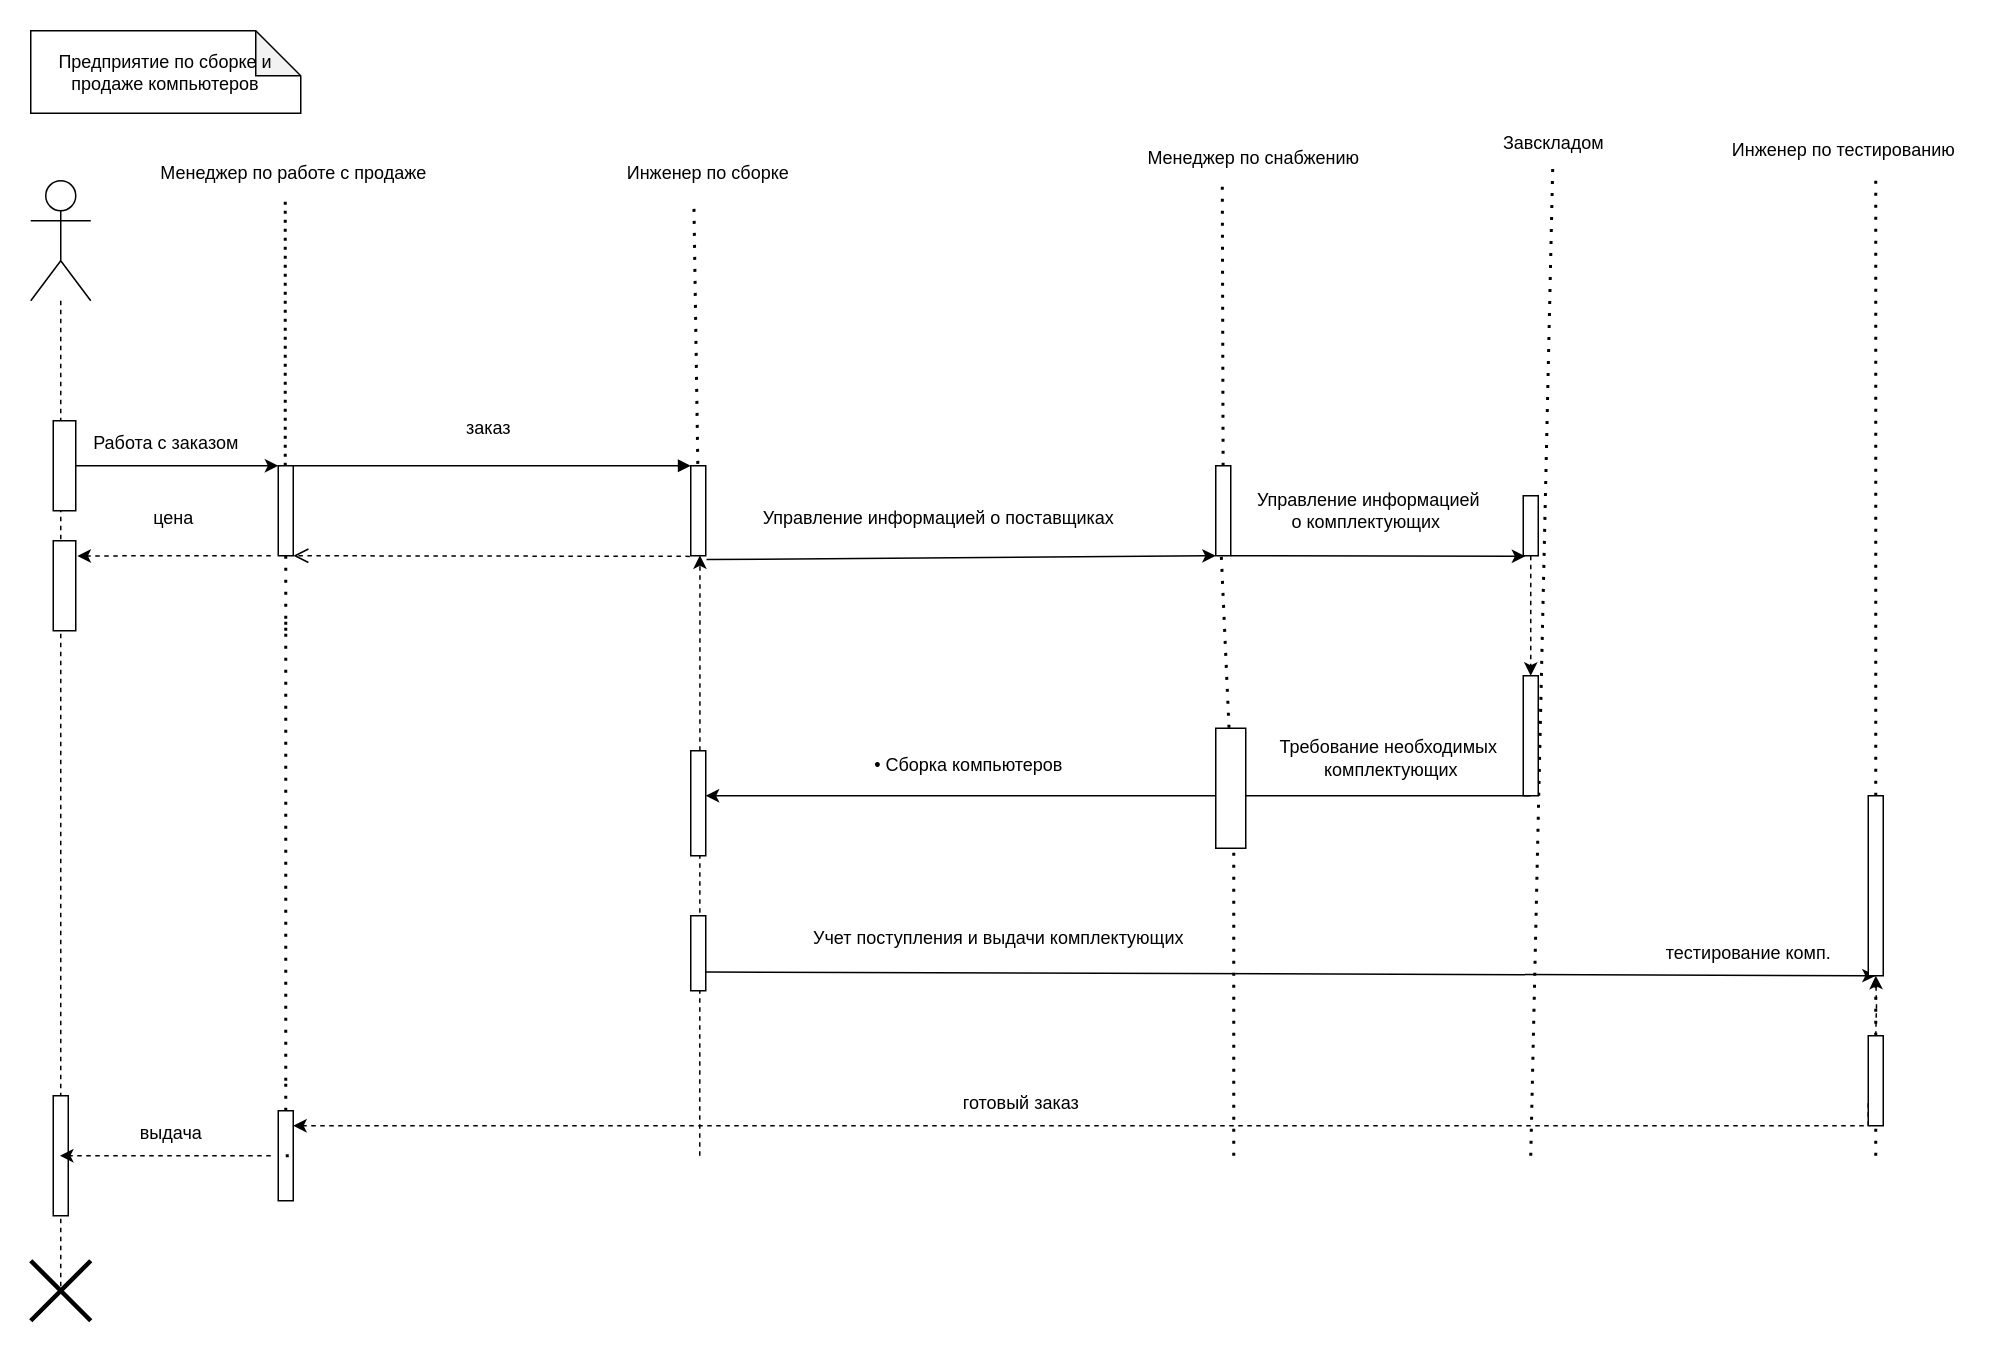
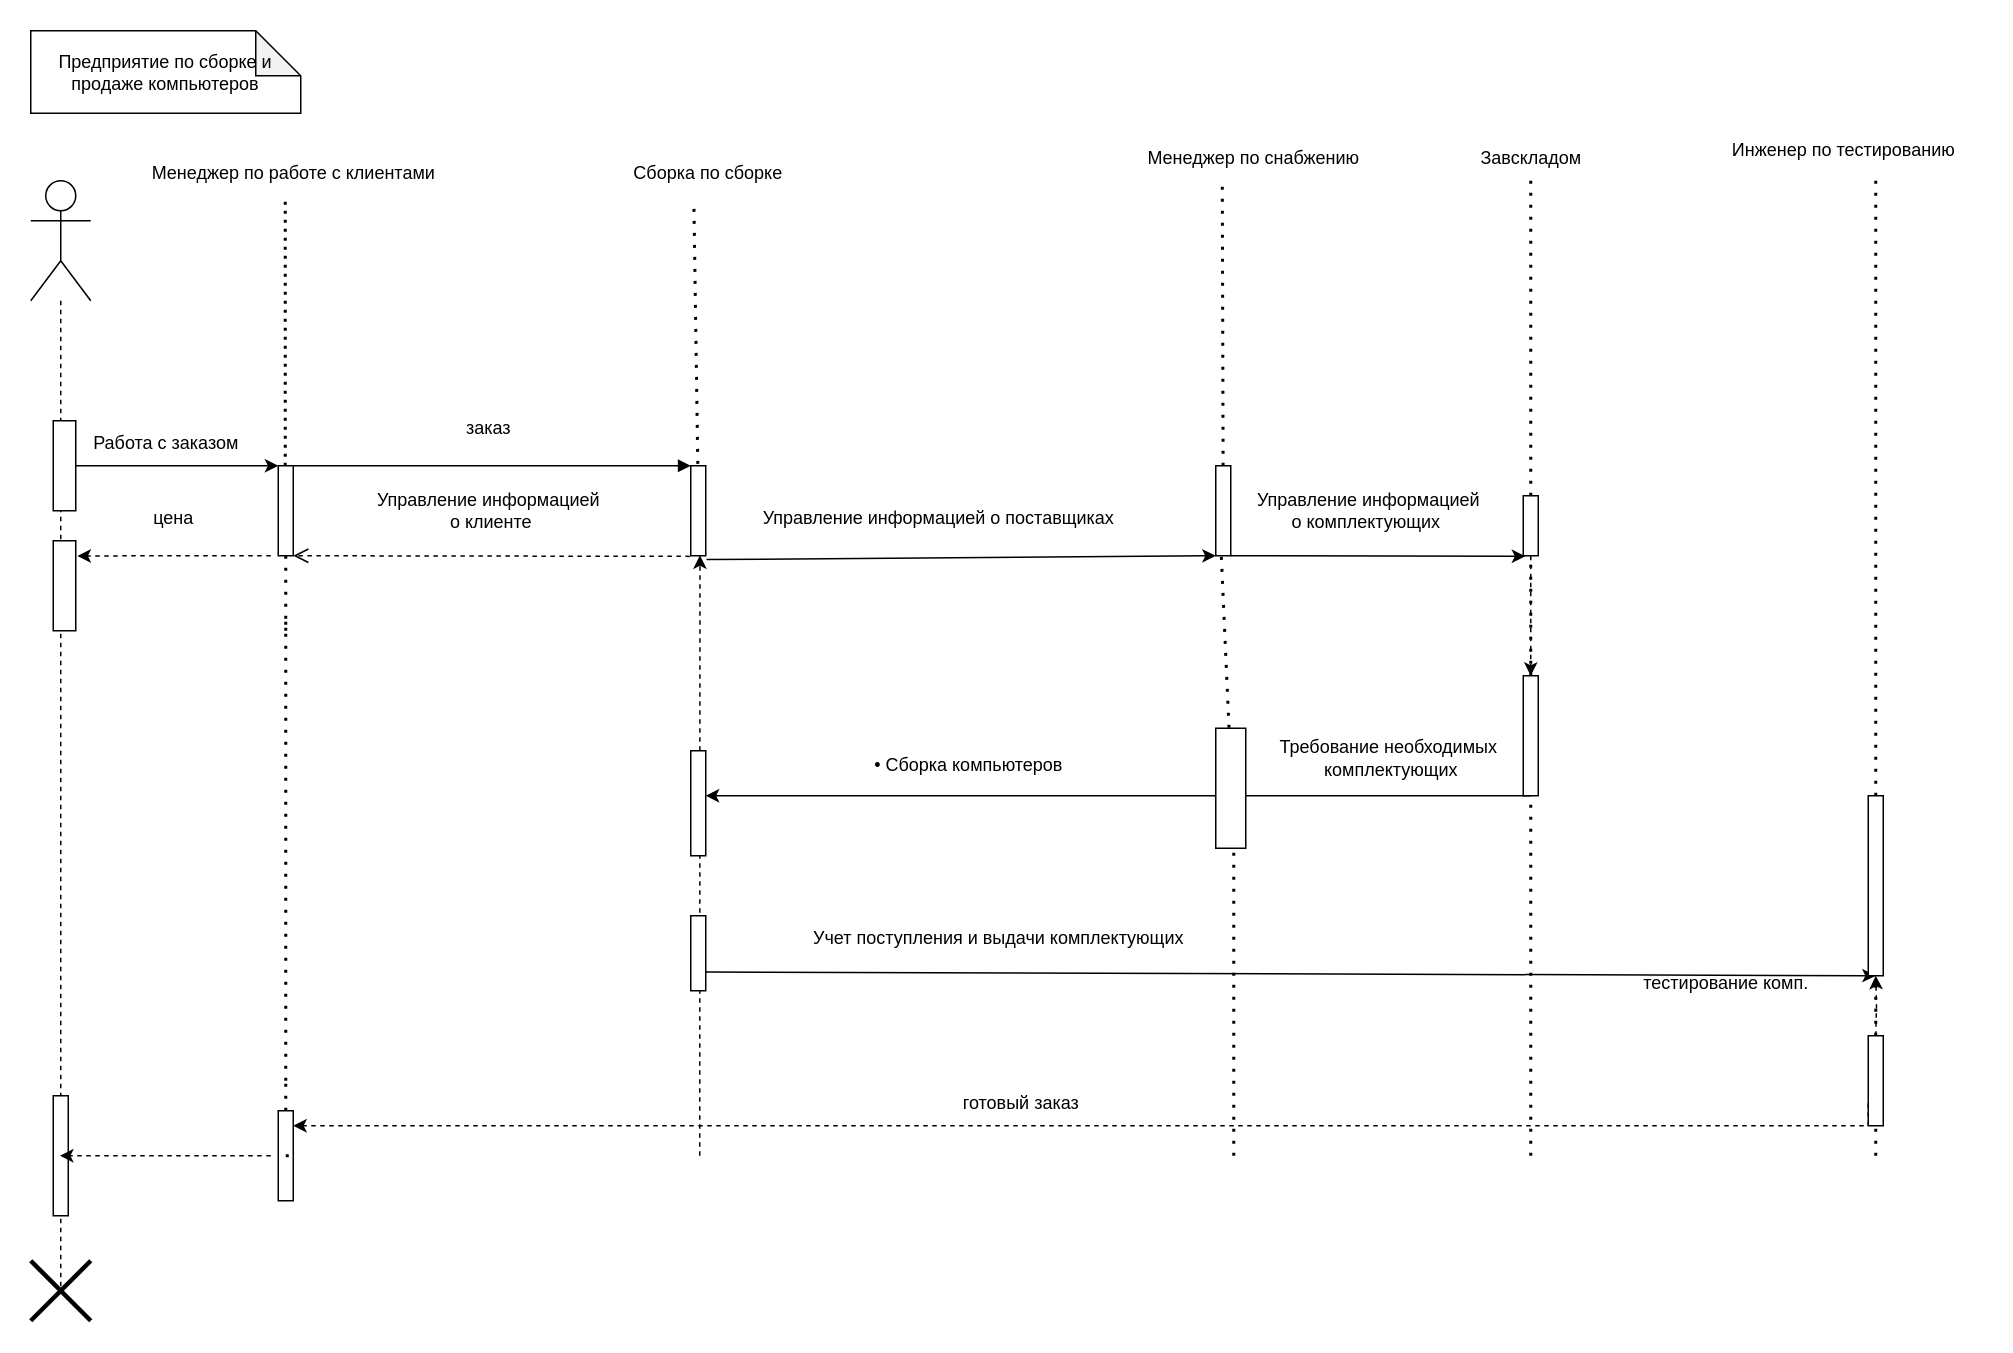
(1553, 143) -> (1531, 158)
(294, 173) -> (294, 173)
(711, 173) -> (711, 173)
none -> (488, 511)
(1748, 953) -> (1726, 983)
(173, 1133) -> none
